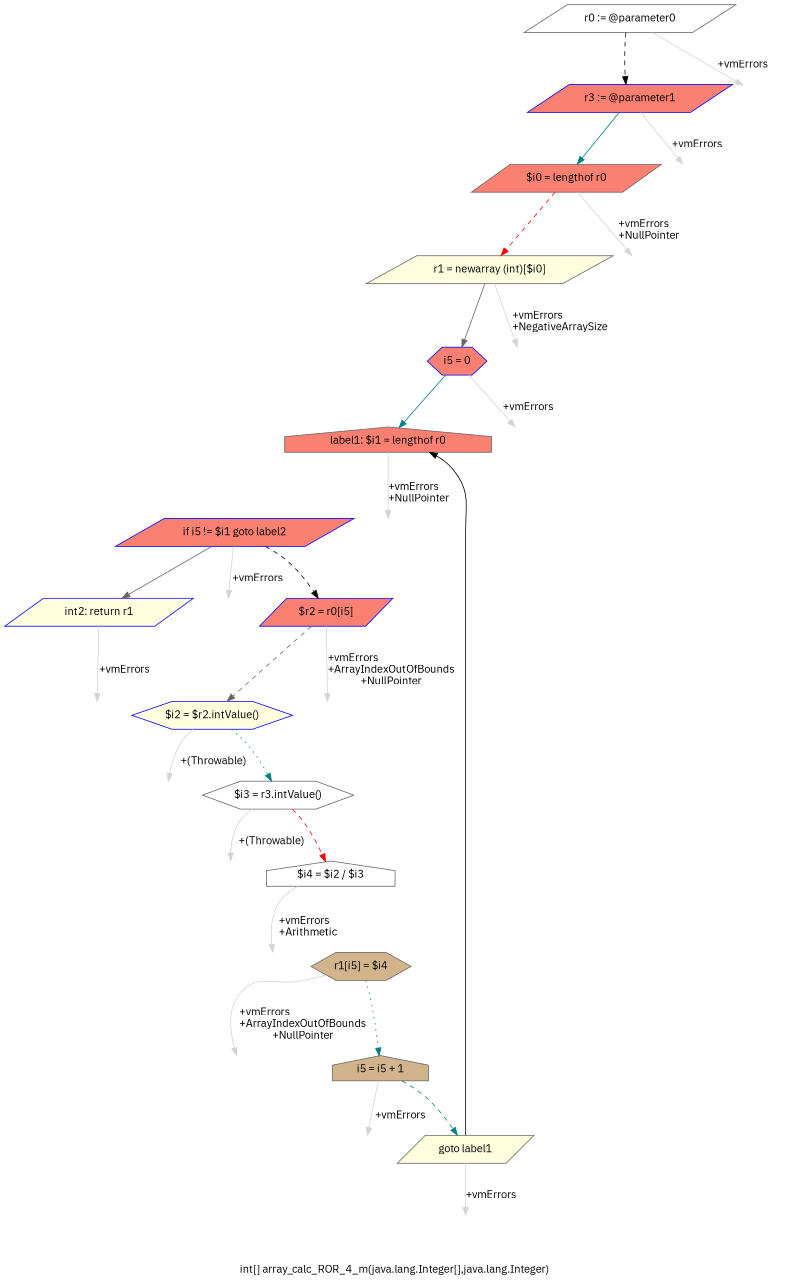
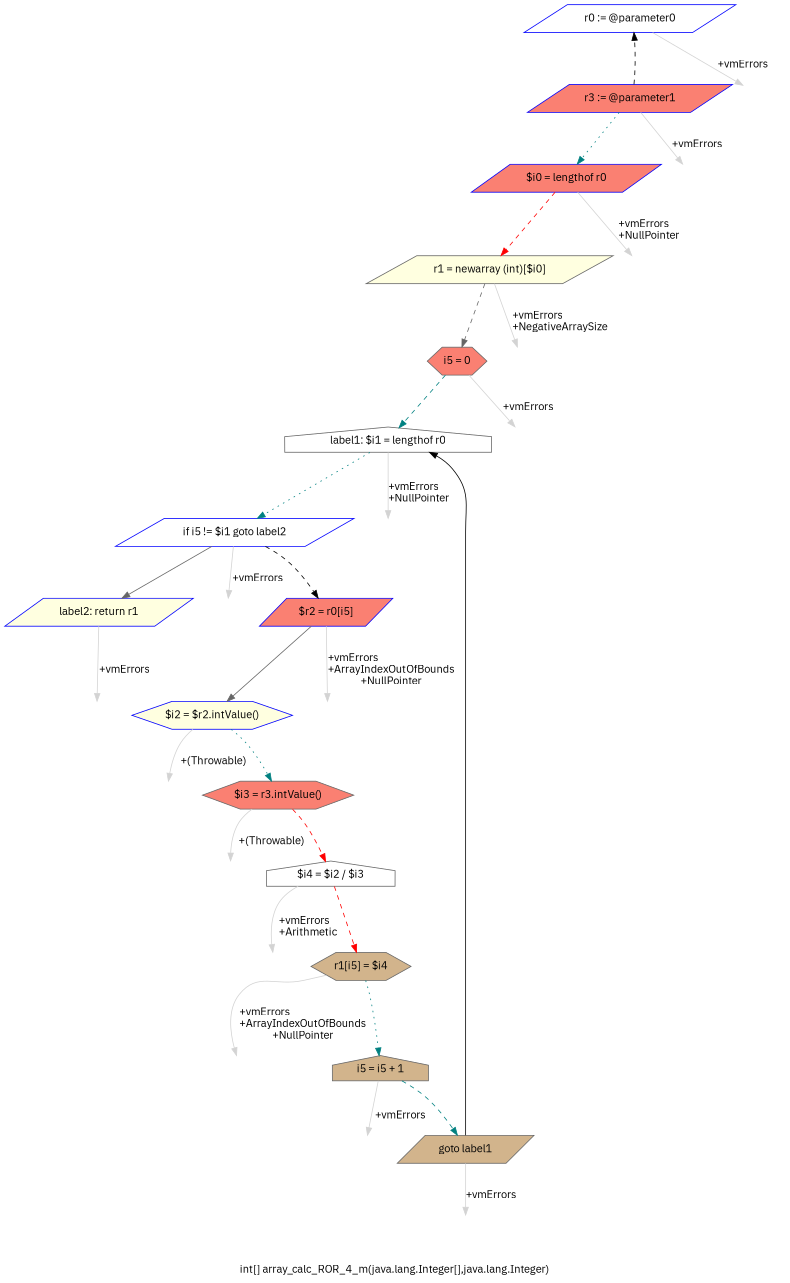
(630, 19) -> (630, 19)
(625, 55) -> (635, 62)
(601, 135) -> (601, 135)
(566, 178) -> (566, 178)
(475, 312) -> (475, 312)
(457, 361) -> (457, 361)
(425, 399) -> (425, 399)
(388, 441) -> (388, 441)
none -> (317, 483)
(235, 532) -> (235, 532)
(99, 612) -> (99, 612)
(272, 661) -> (272, 661)
(278, 795) -> (278, 795)
none -> (344, 916)
(466, 1149) -> (466, 1149)
